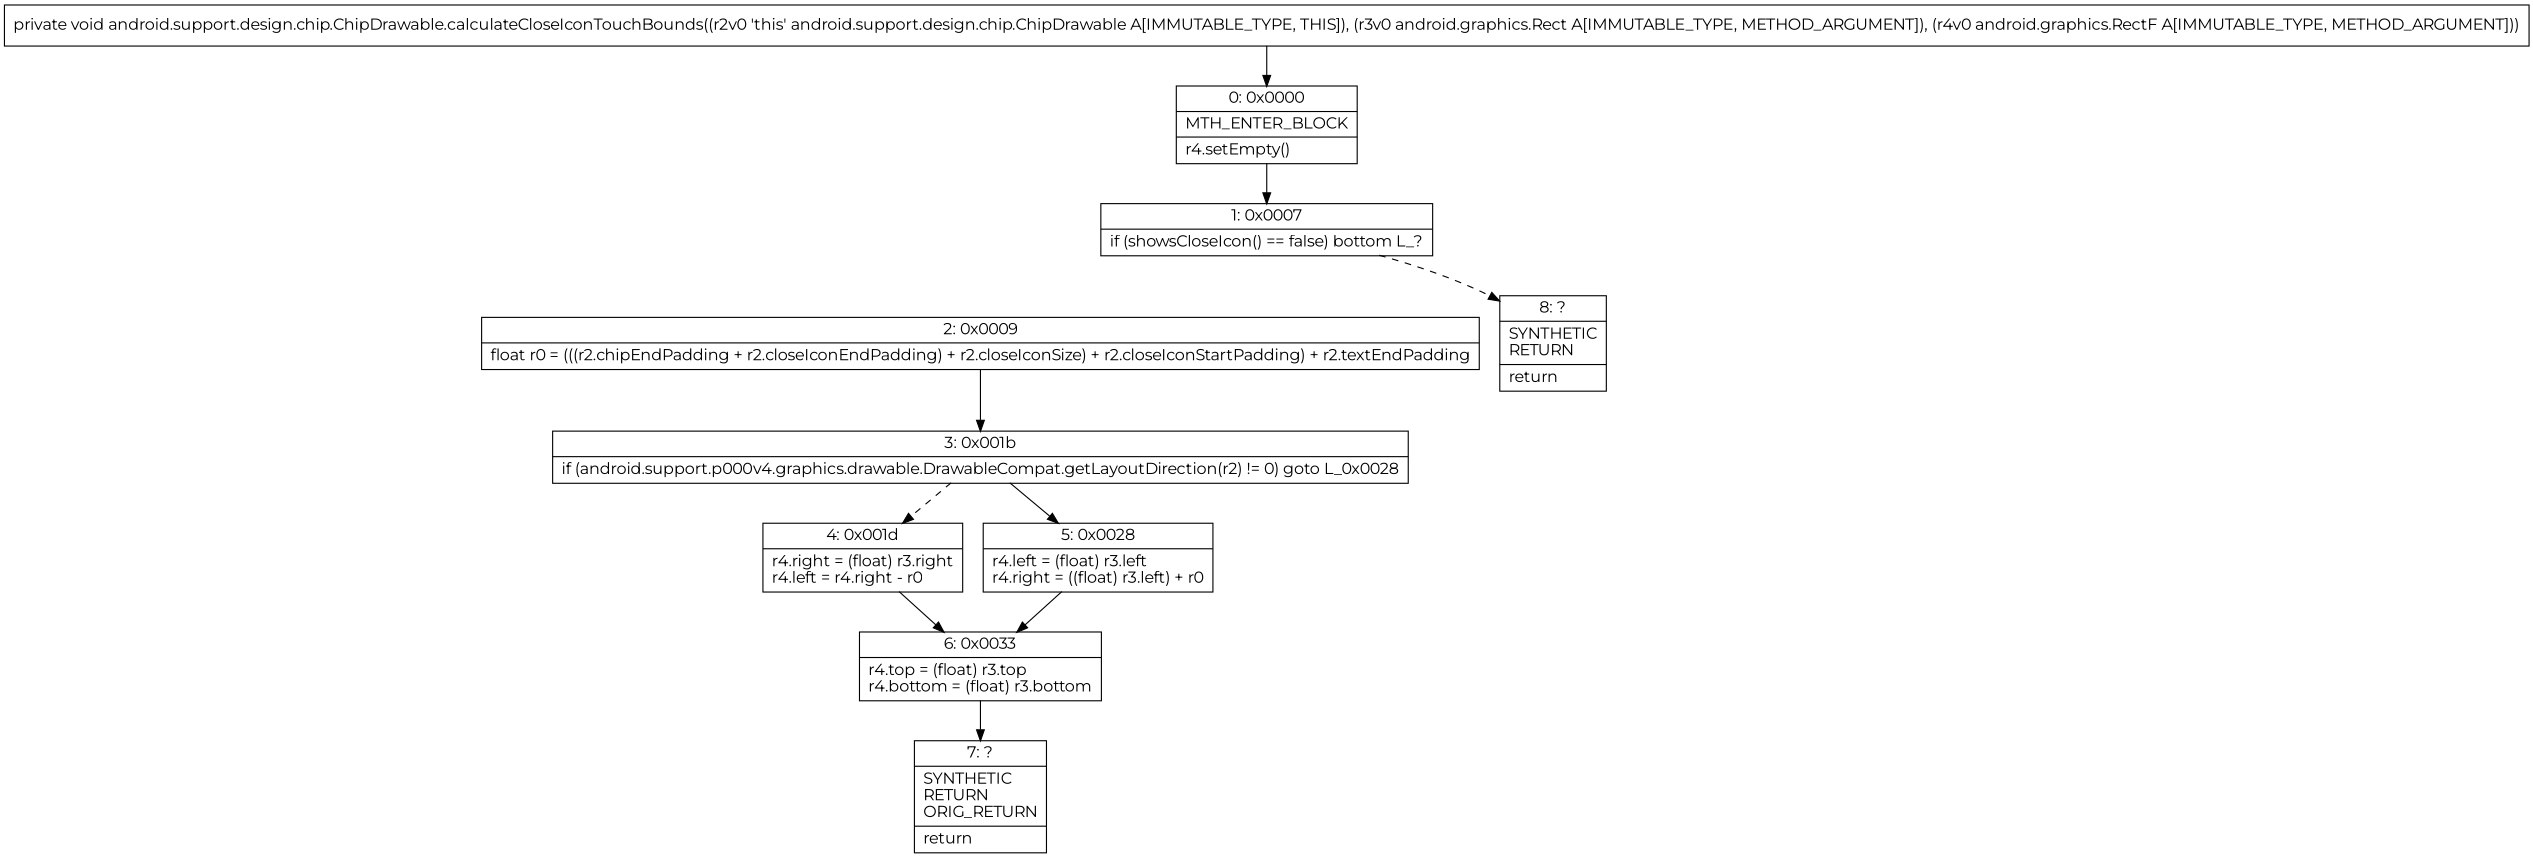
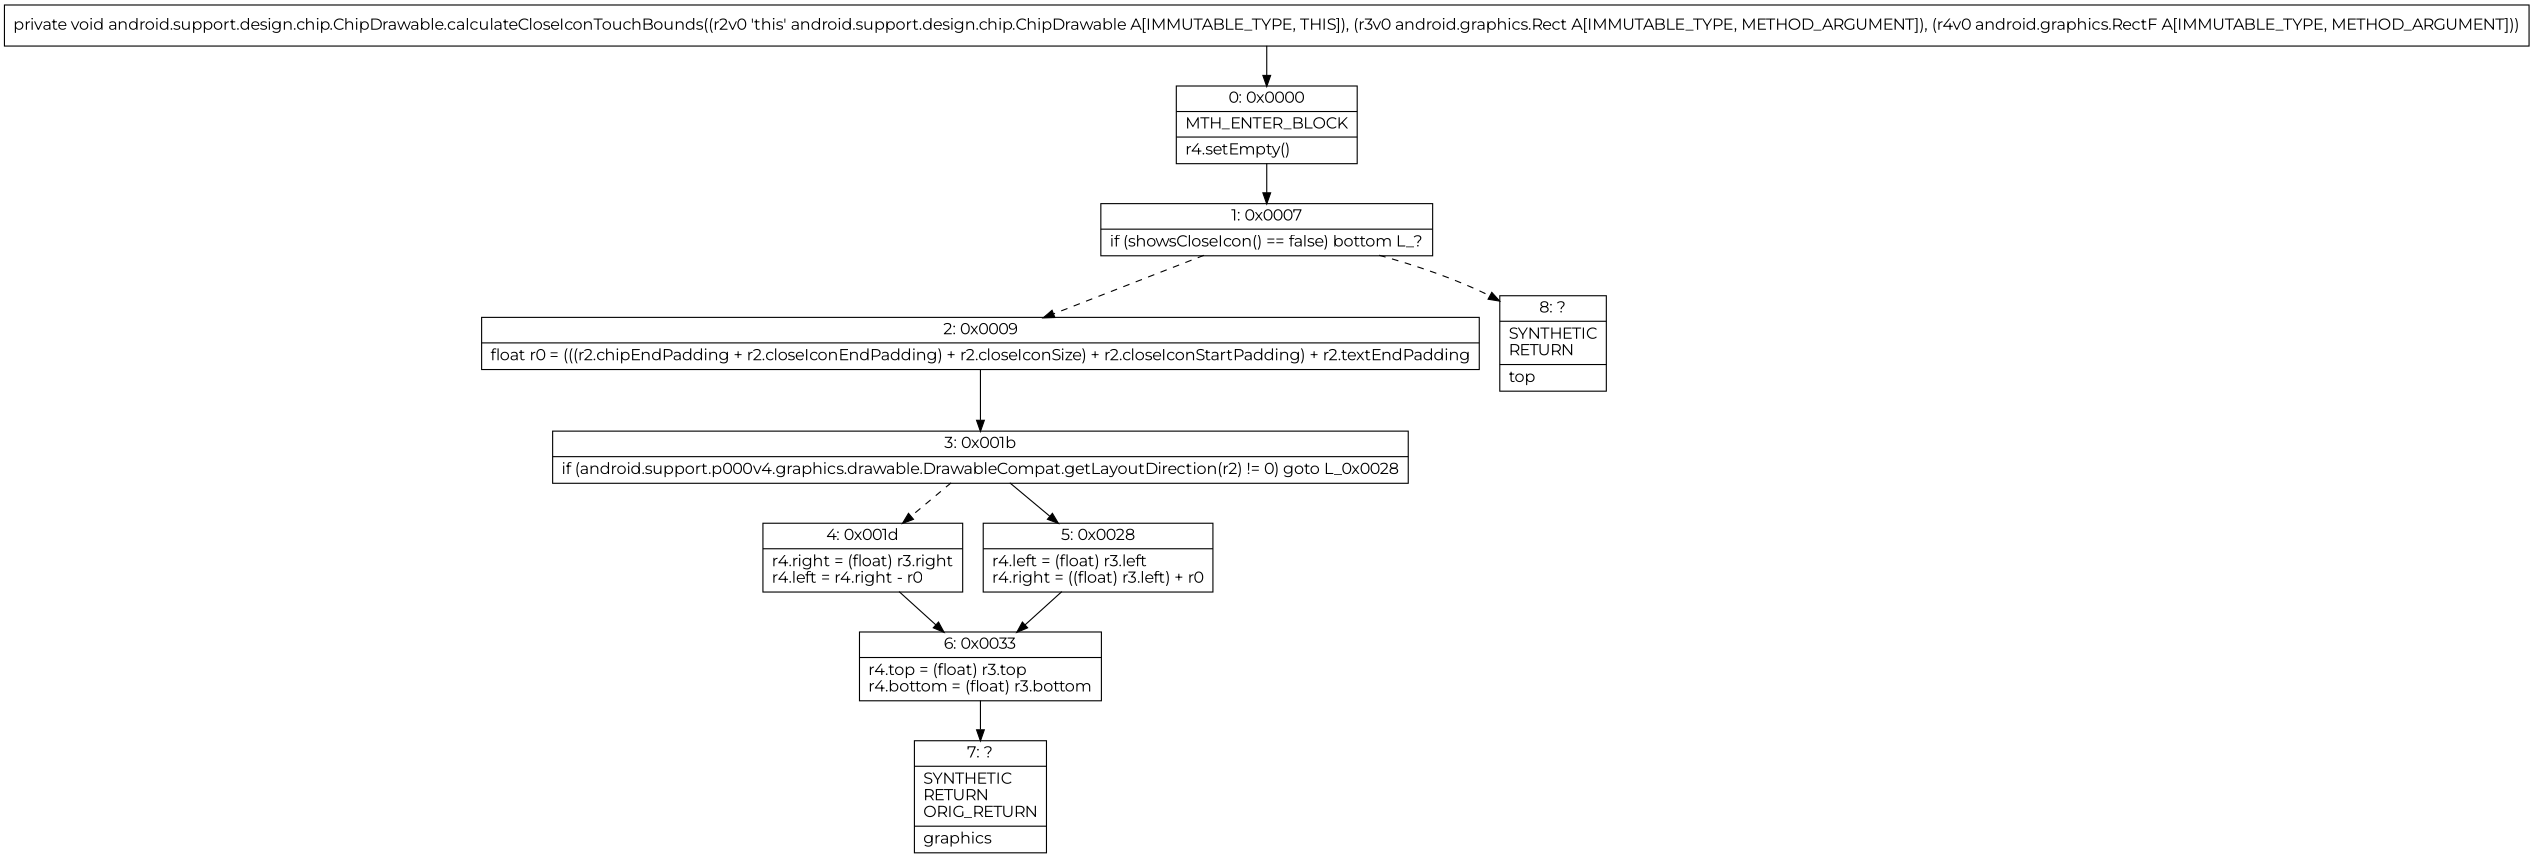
none -> (1129, 285)
(1534, 377) -> (1523, 377)
(948, 839) -> (958, 839)
